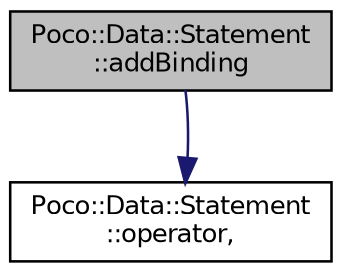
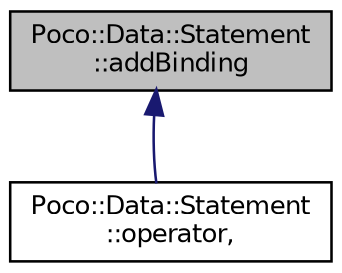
(188, 124) -> (154, 149)
